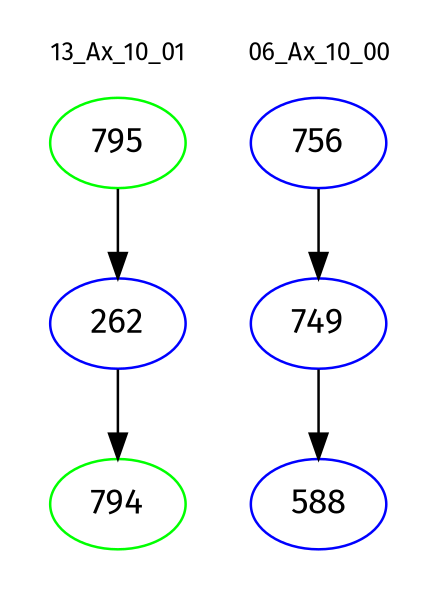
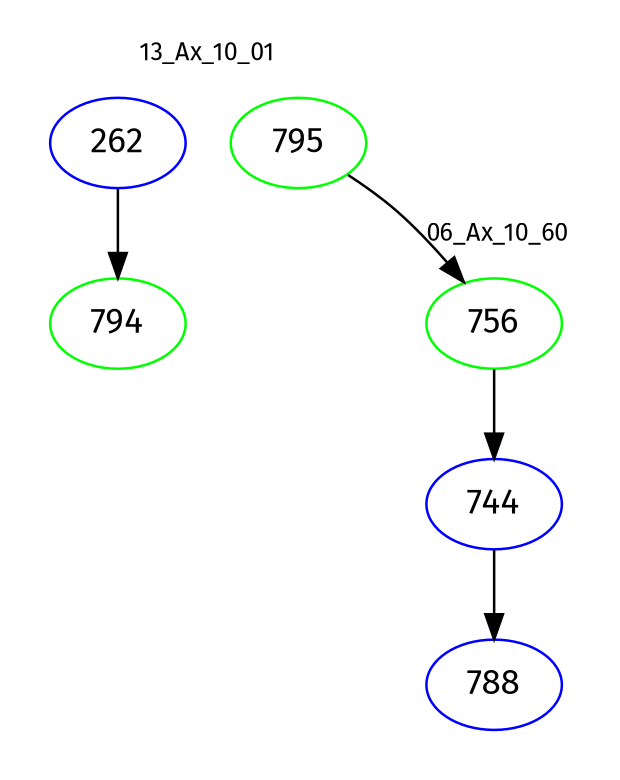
(320, 54) -> (498, 235)
(319, 143) -> (494, 324)
(118, 221) -> (422, 235)
(319, 324) -> (494, 504)
(319, 504) -> (494, 685)
